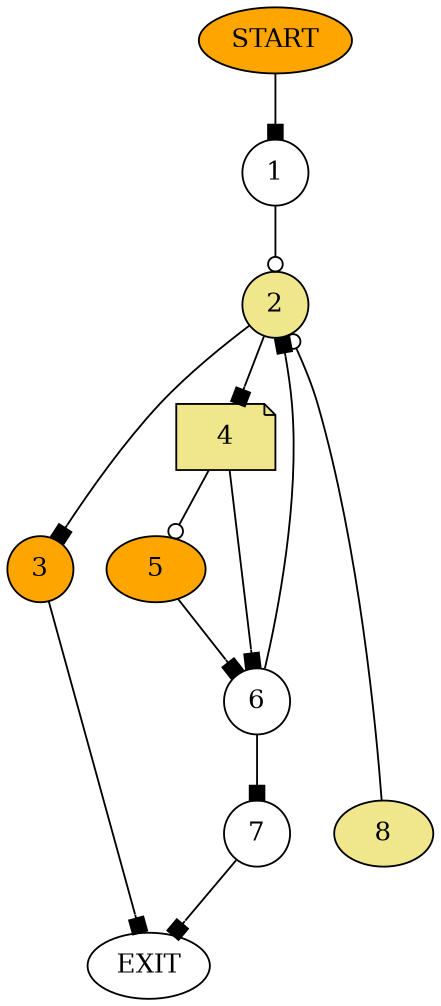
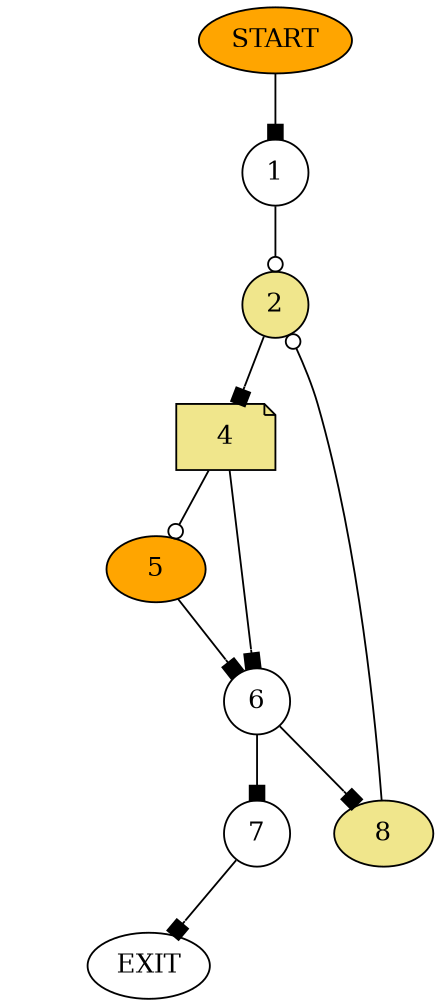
(290, 513) -> (312, 759)
(40, 569) -> none
